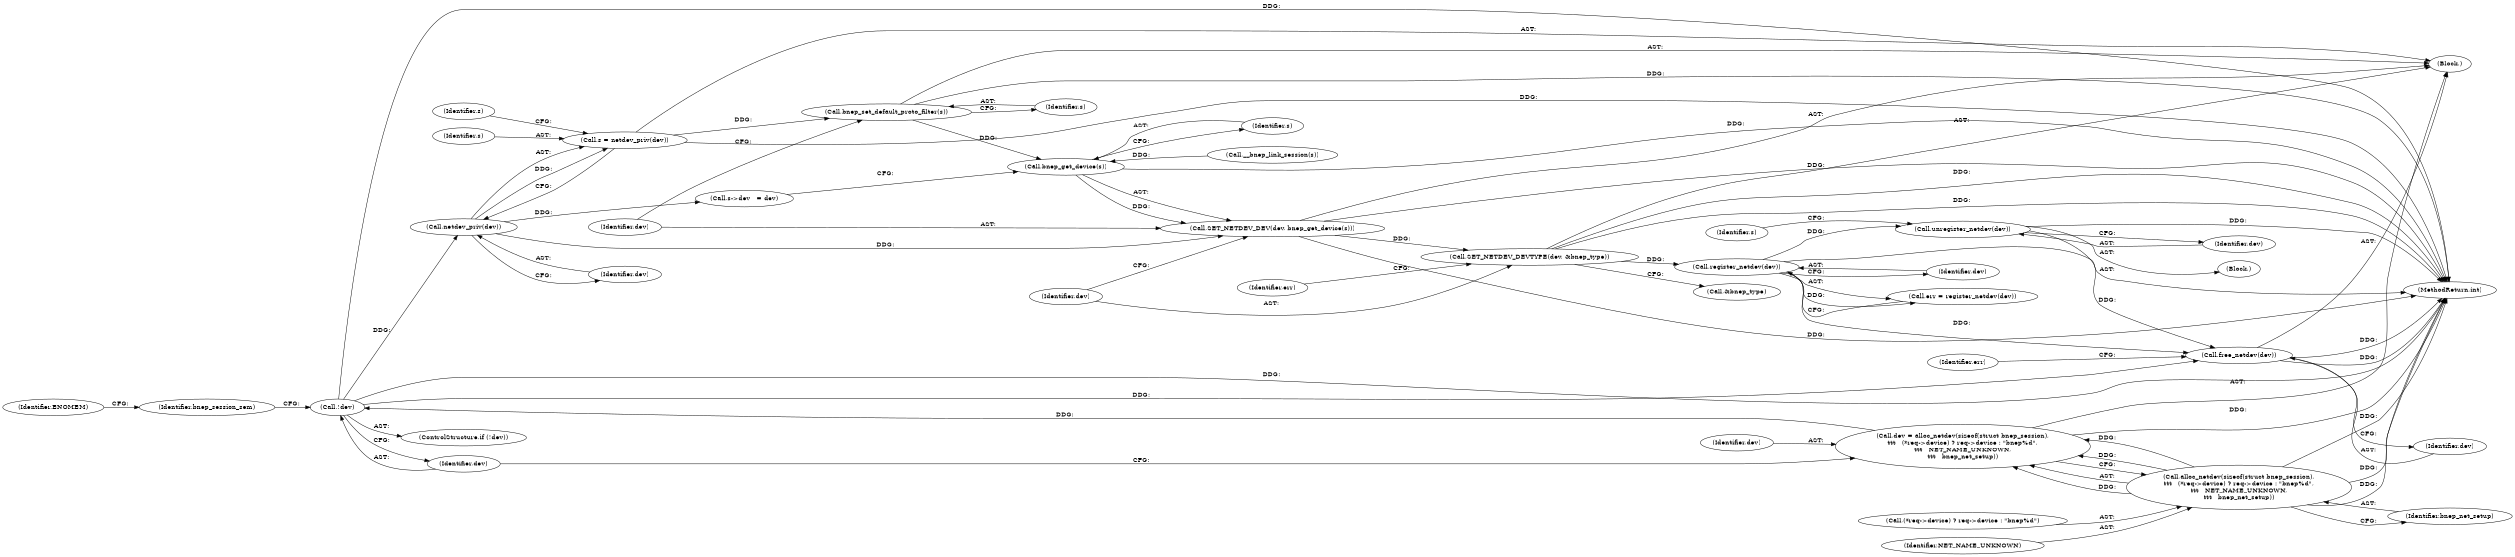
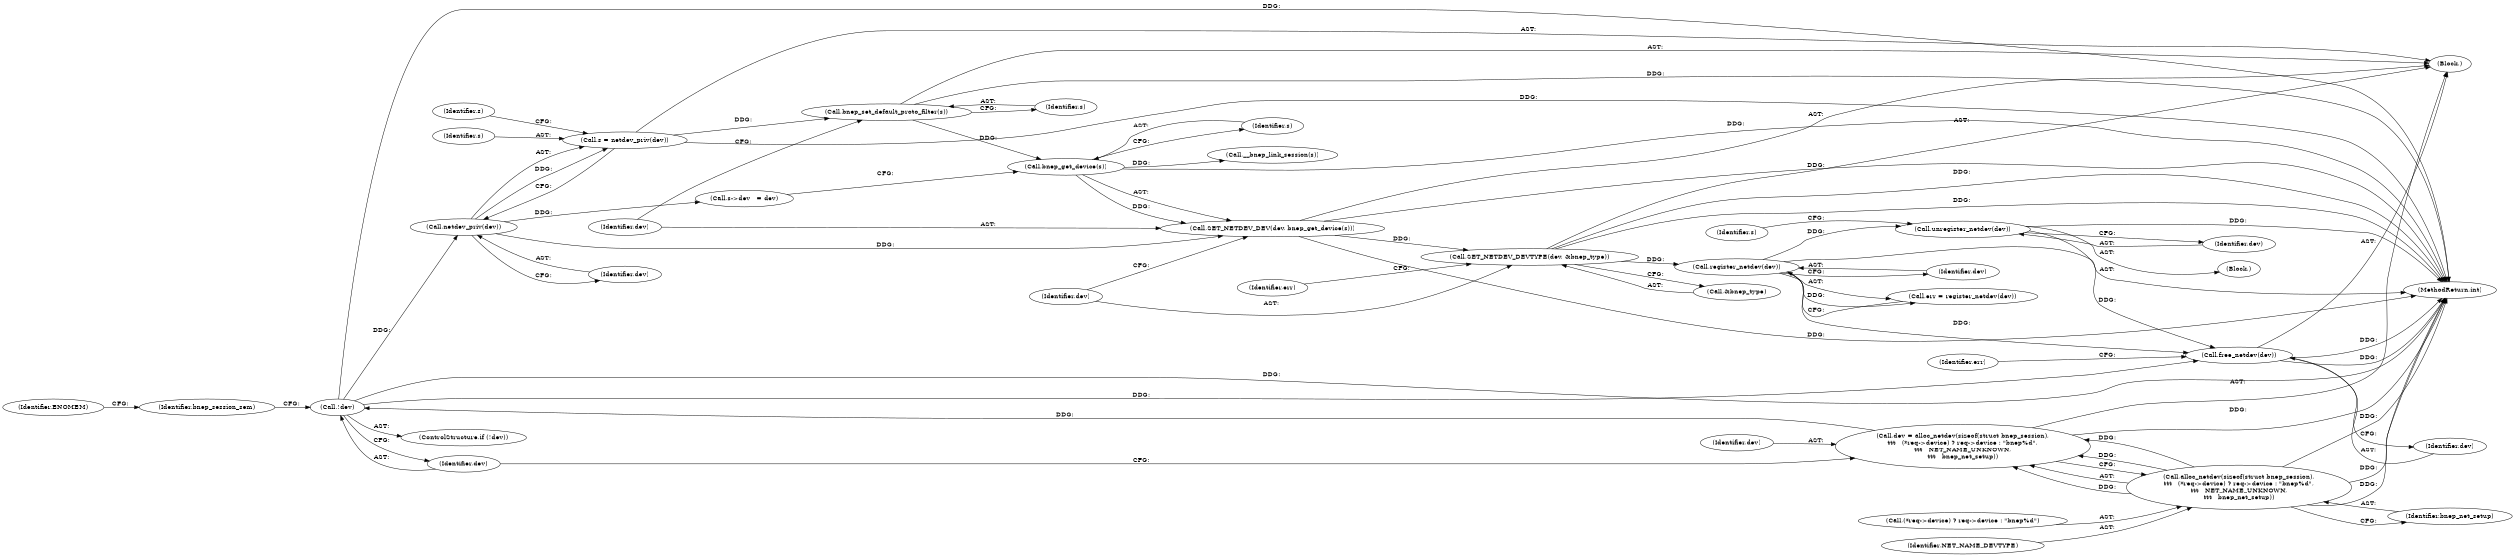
(1161, 158) -> (1172, 165)
none -> (1629, 283)
(1963, 546) -> (1963, 546)
